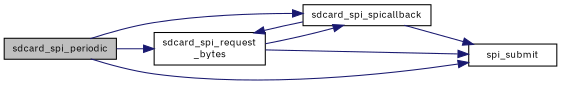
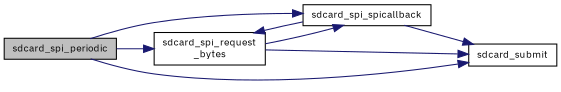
(513, 55) -> (513, 55)
